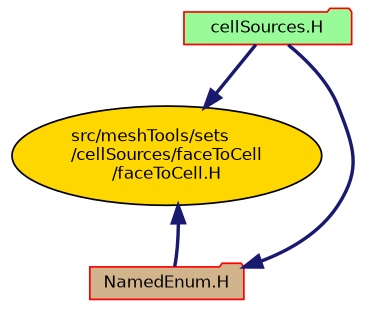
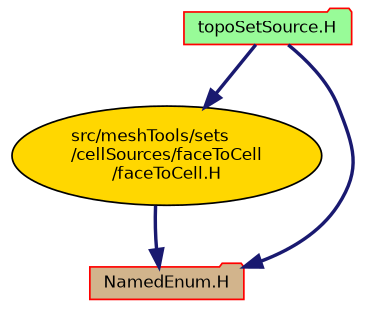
(268, 28) -> (268, 28)
(177, 245) -> (155, 228)
